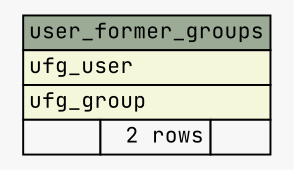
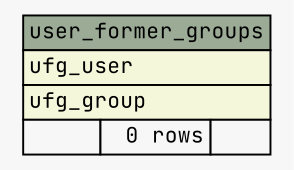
(165, 136) -> (165, 136)
